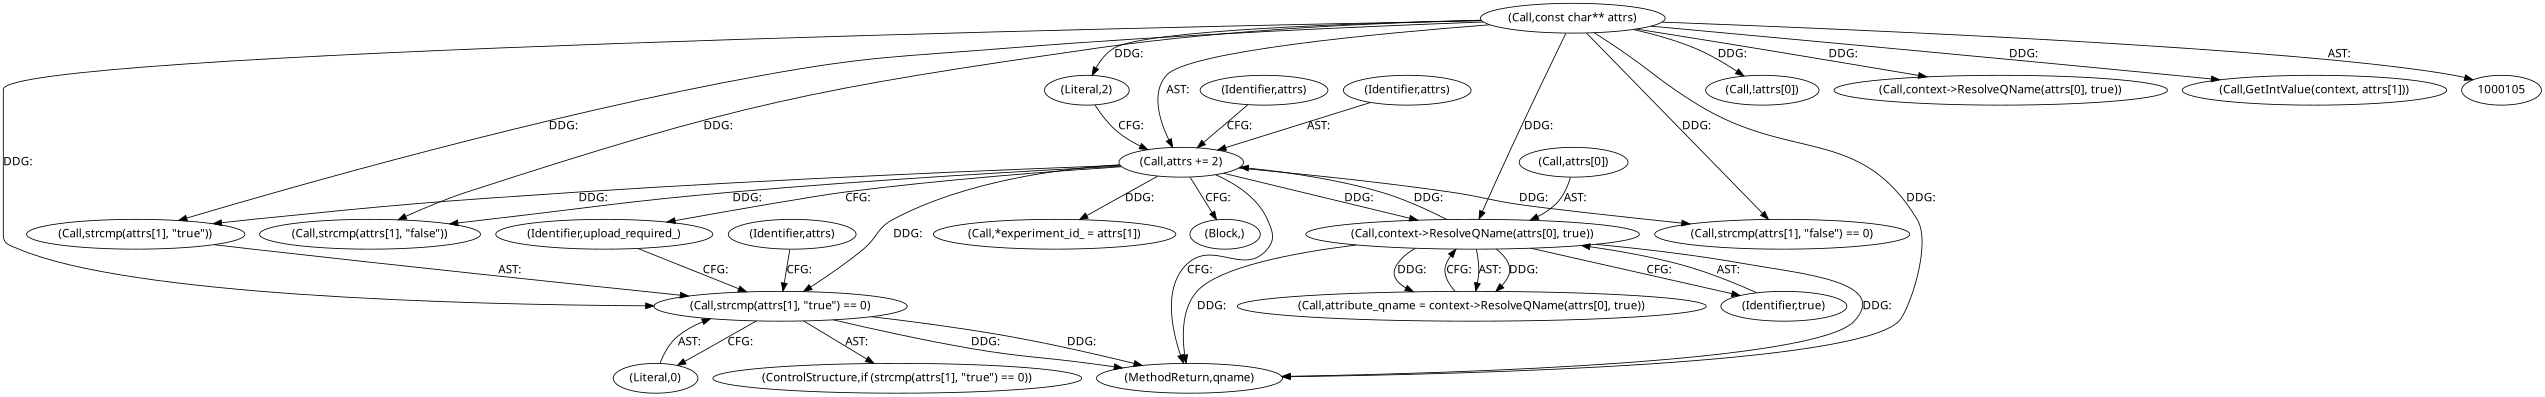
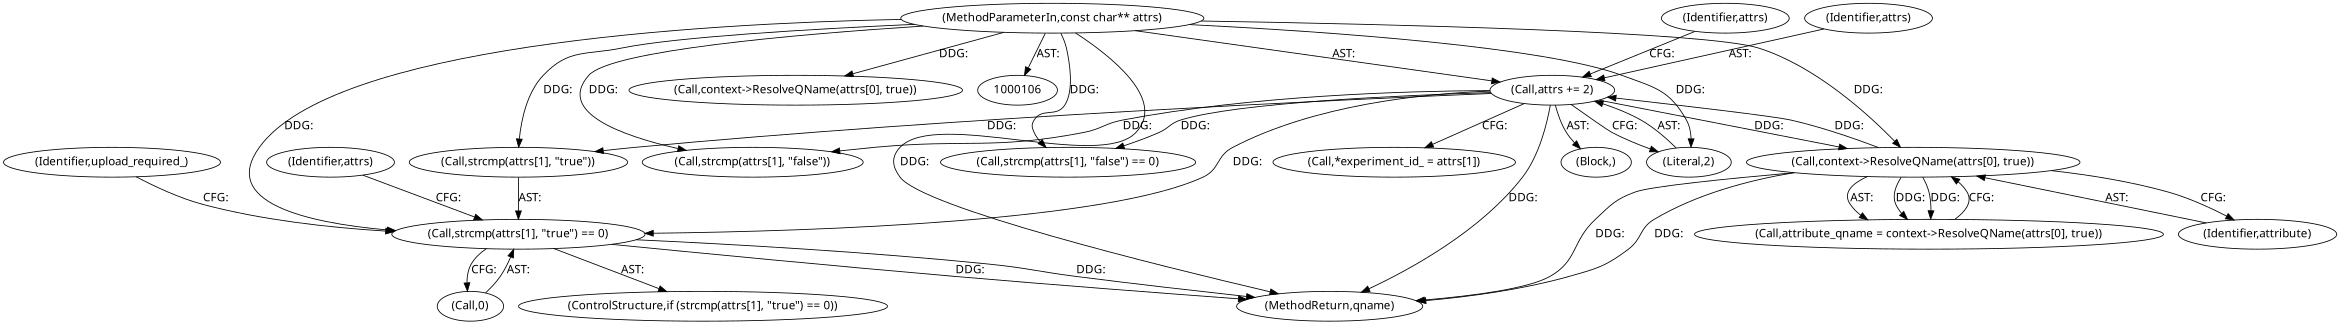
(1573, 18) -> (1052, 18)
(1762, 90) -> none
(2314, 90) -> none
(2502, 90) -> (1018, 90)
(1133, 126) -> (1671, 126)
(1574, 162) -> none
(897, 186) -> (1609, 130)
(1142, 198) -> (1496, 126)
(1220, 198) -> (1580, 126)
(1202, 270) -> (1525, 198)
(1784, 306) -> (2258, 234)
(656, 378) -> (470, 306)
